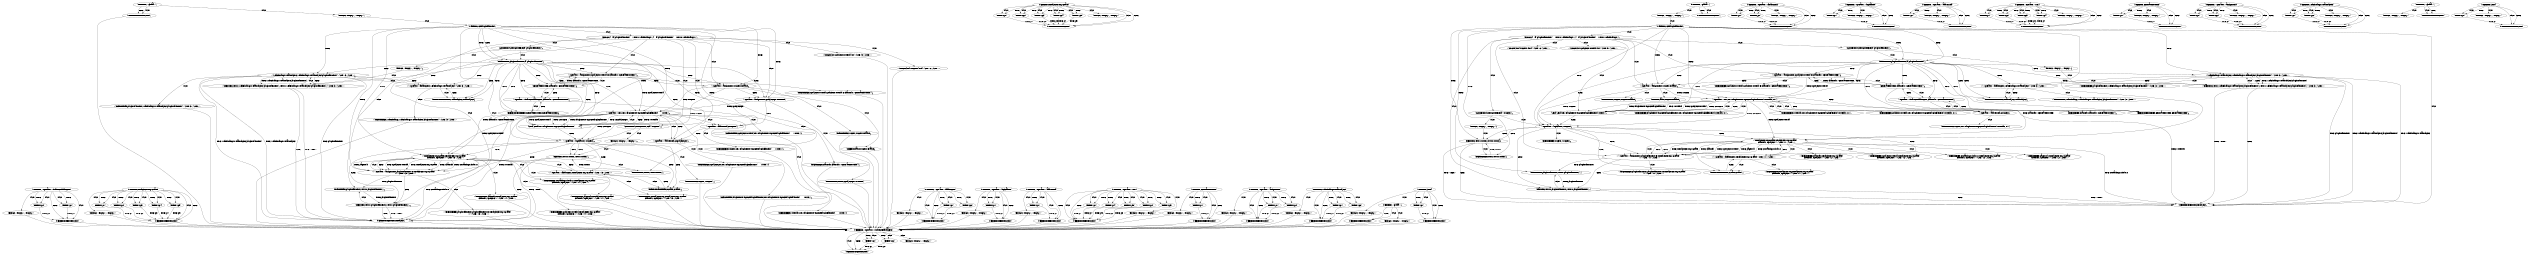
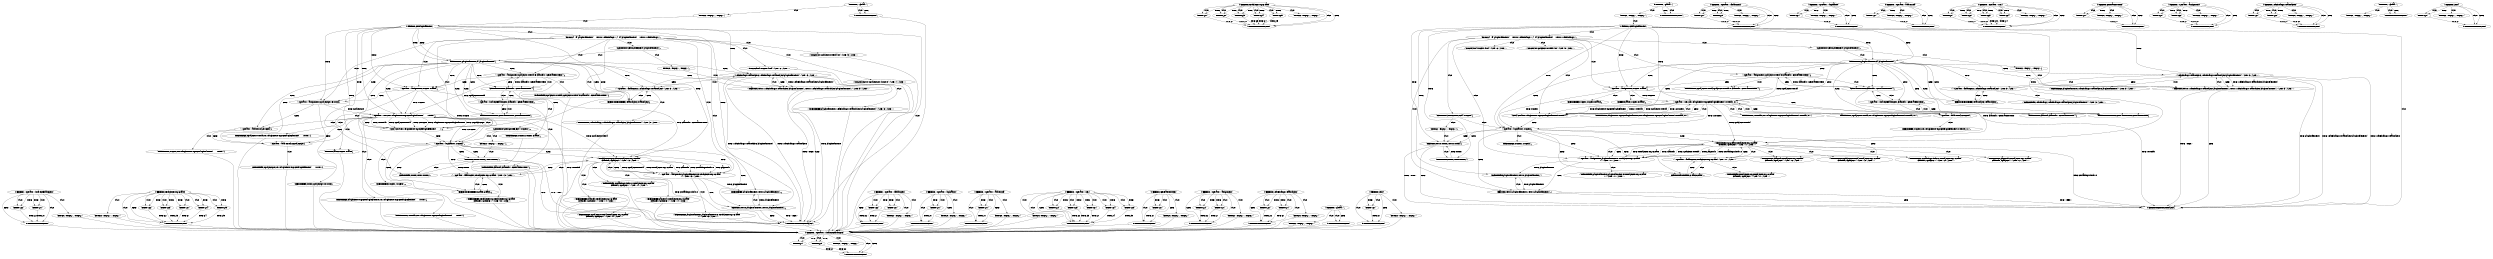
none -> (879, 82)
(826, 133) -> (328, 136)
